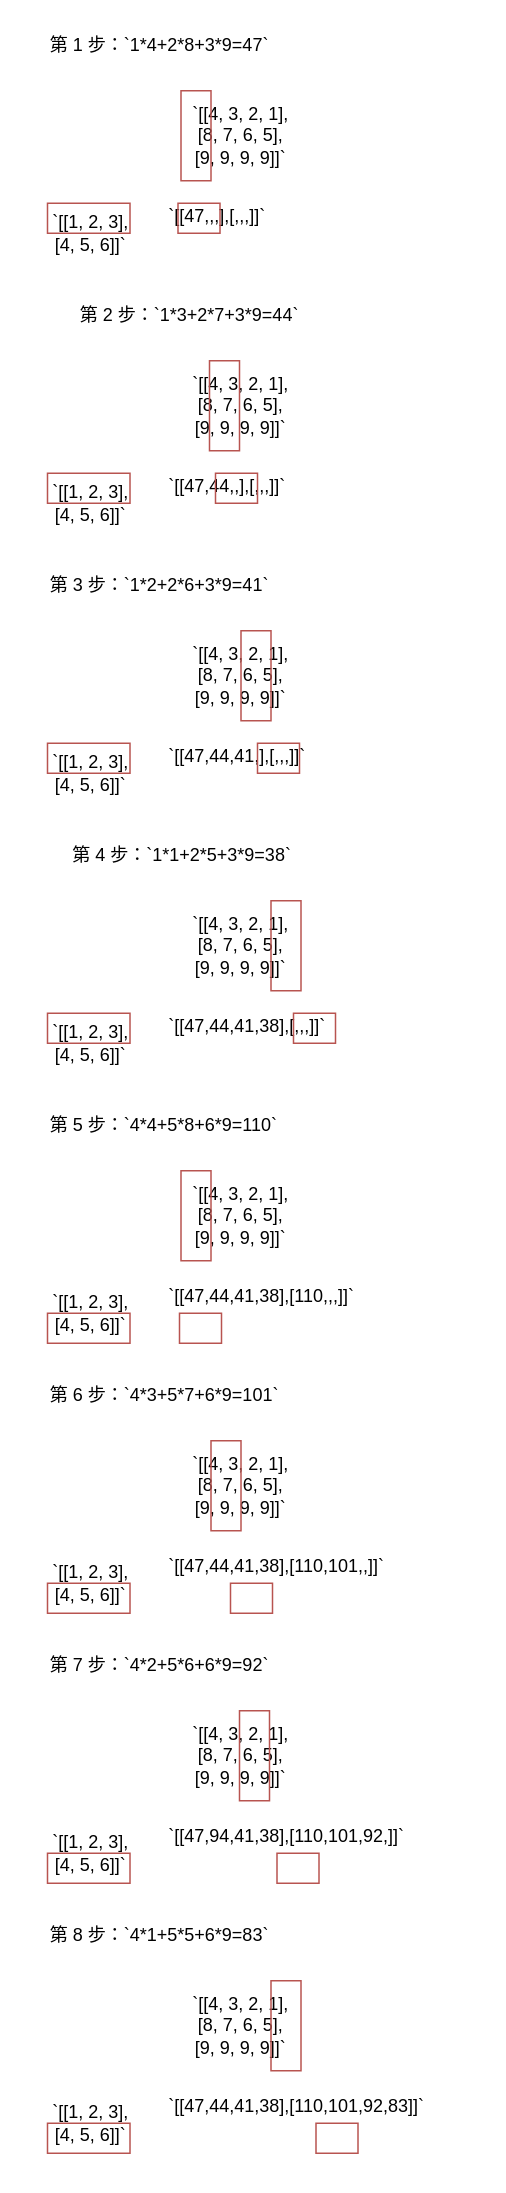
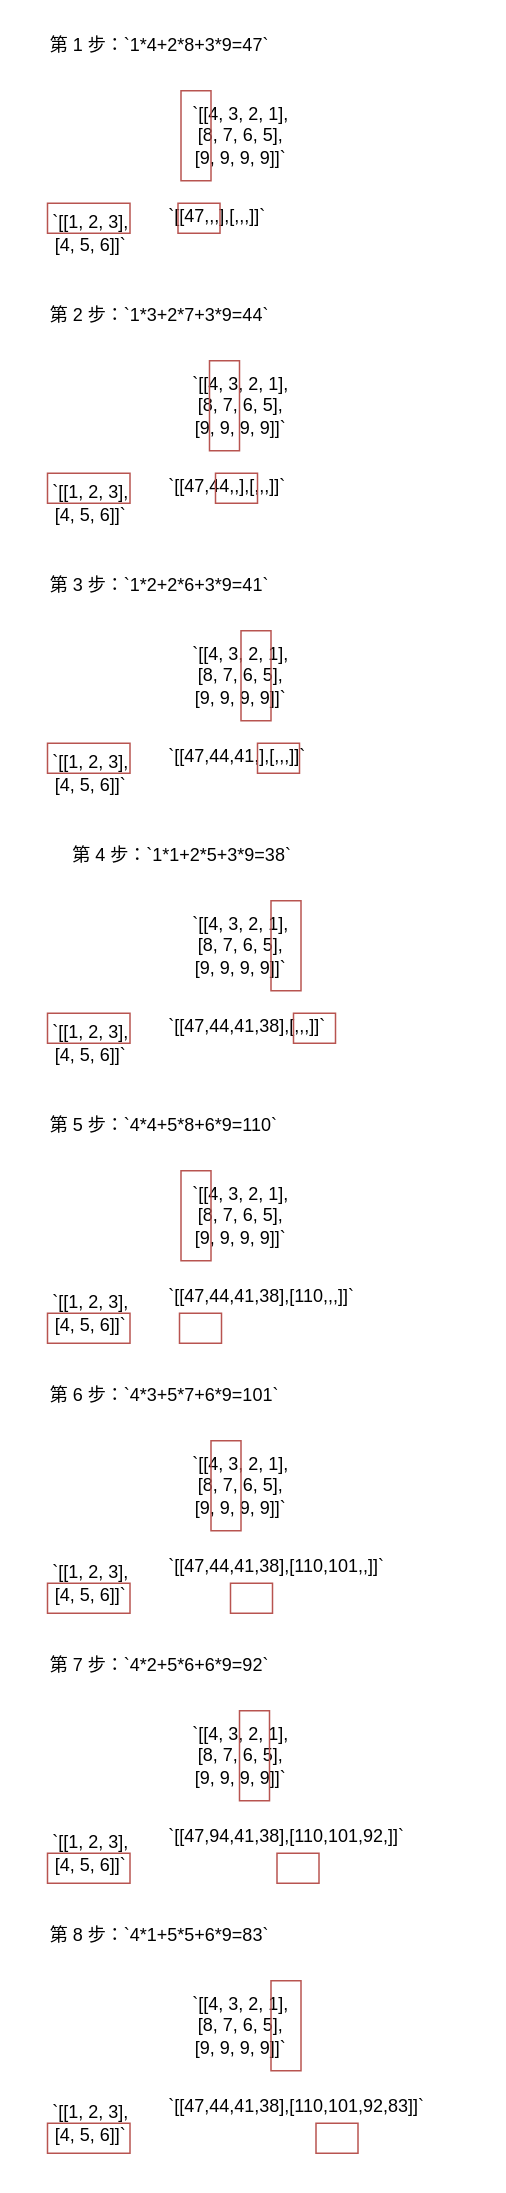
(279, 316) -> (249, 316)
